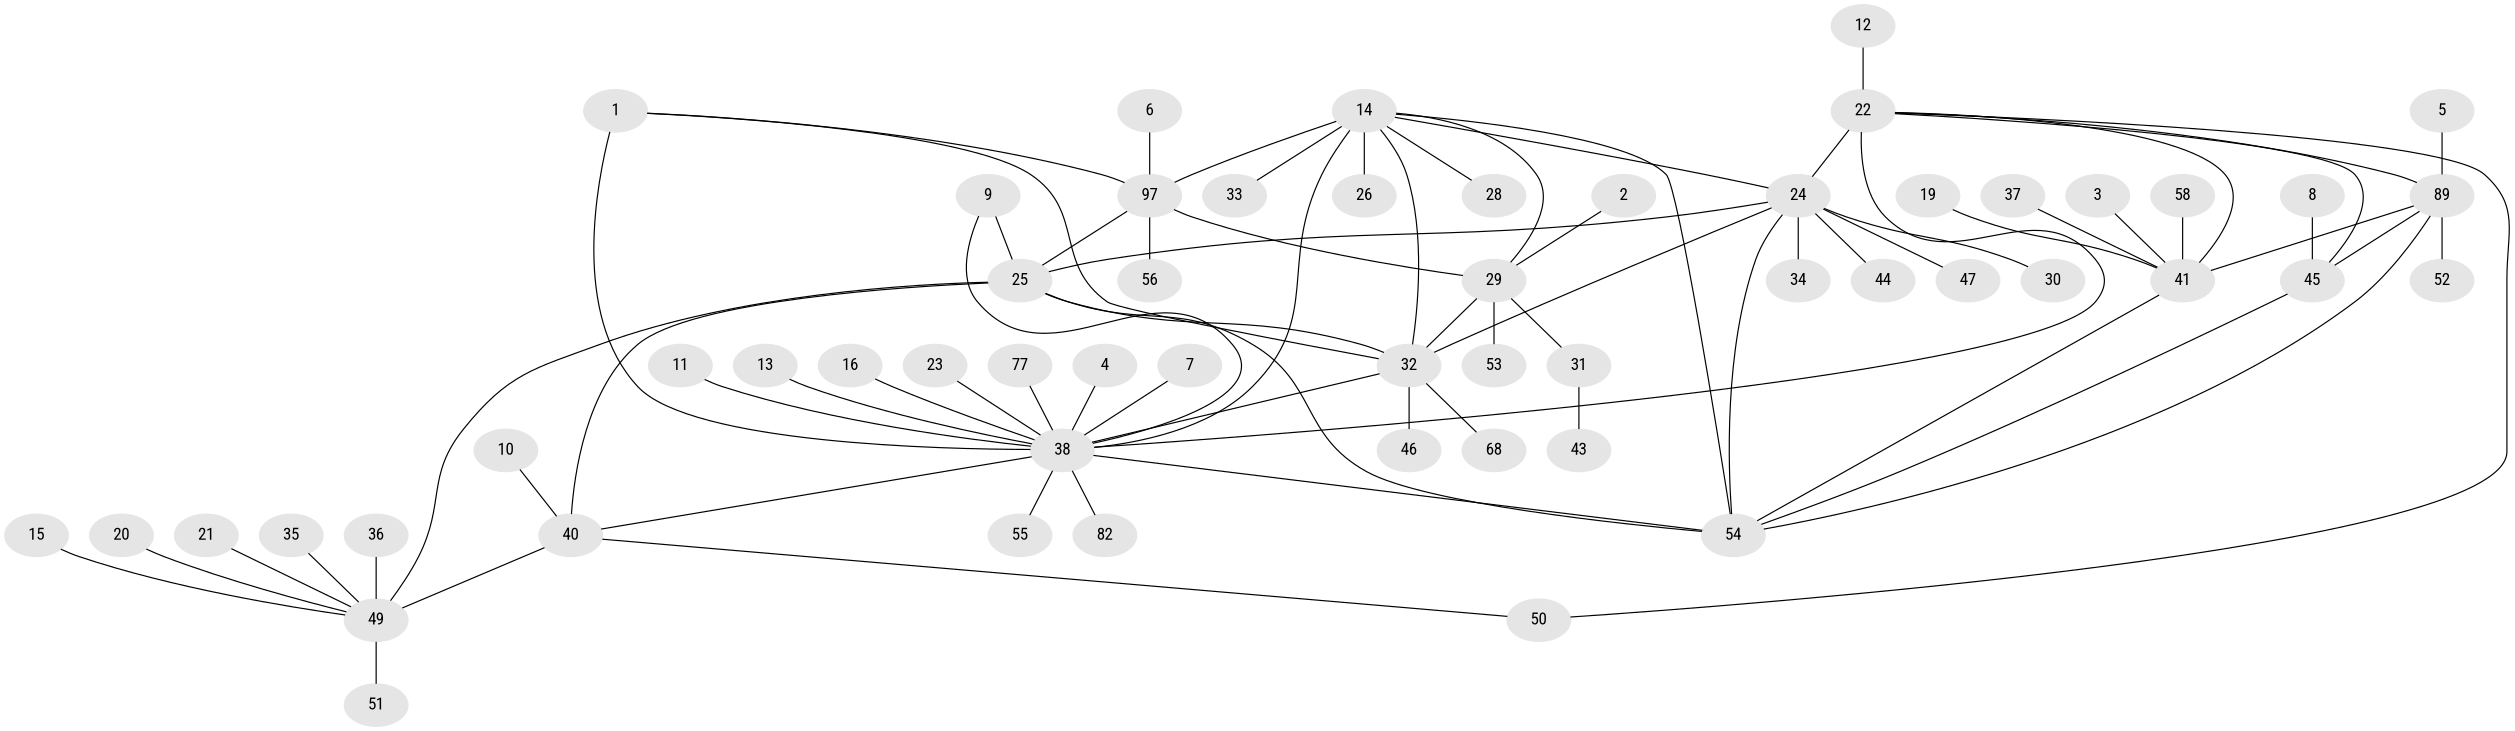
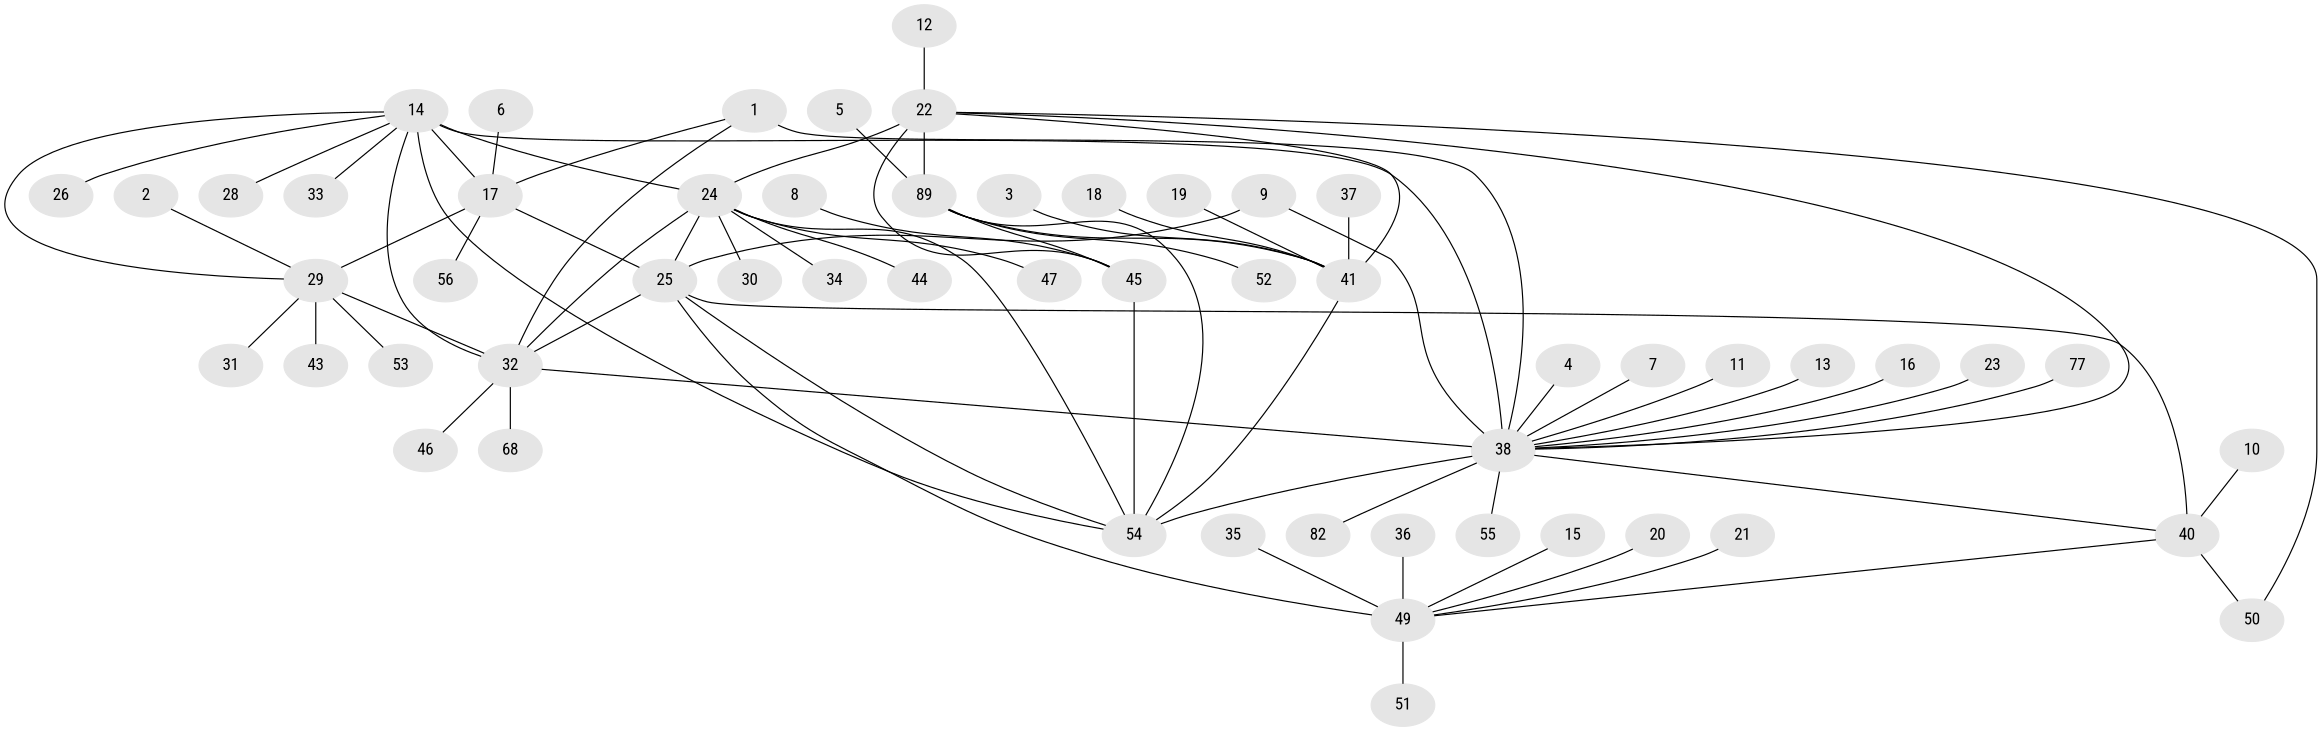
(1150, 196) -> (490, 196)
(2183, 196) -> (1094, 196)
(1579, 413) -> (316, 323)
